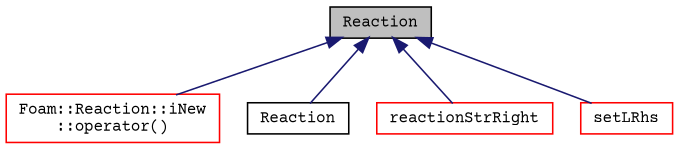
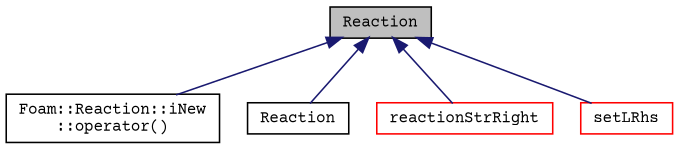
(113, 118) -> (113, 118)
